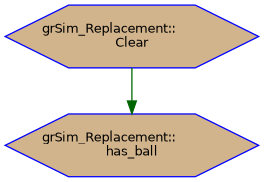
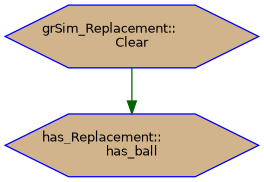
(132, 145) -> (132, 145)
